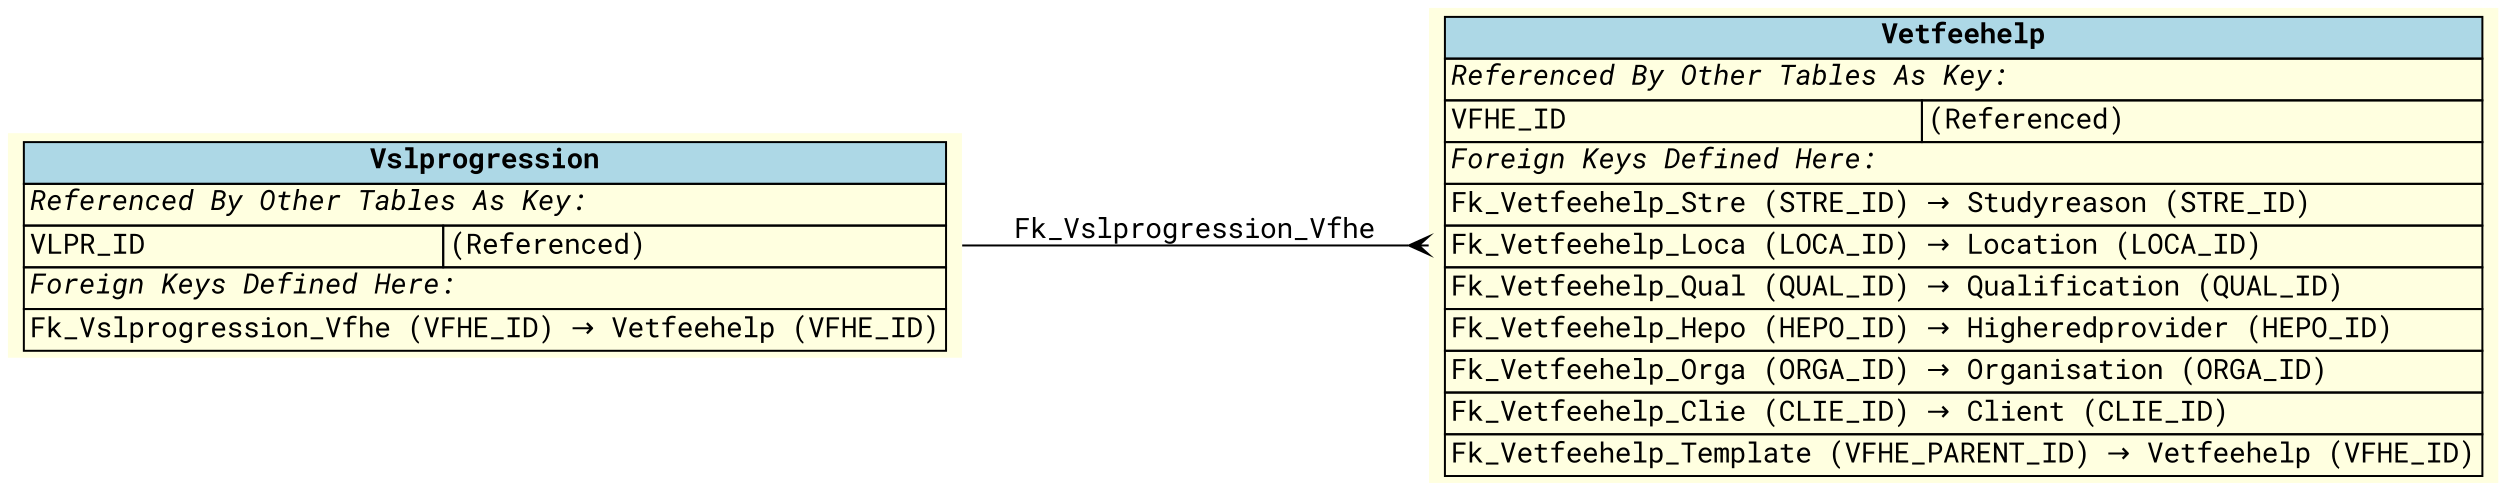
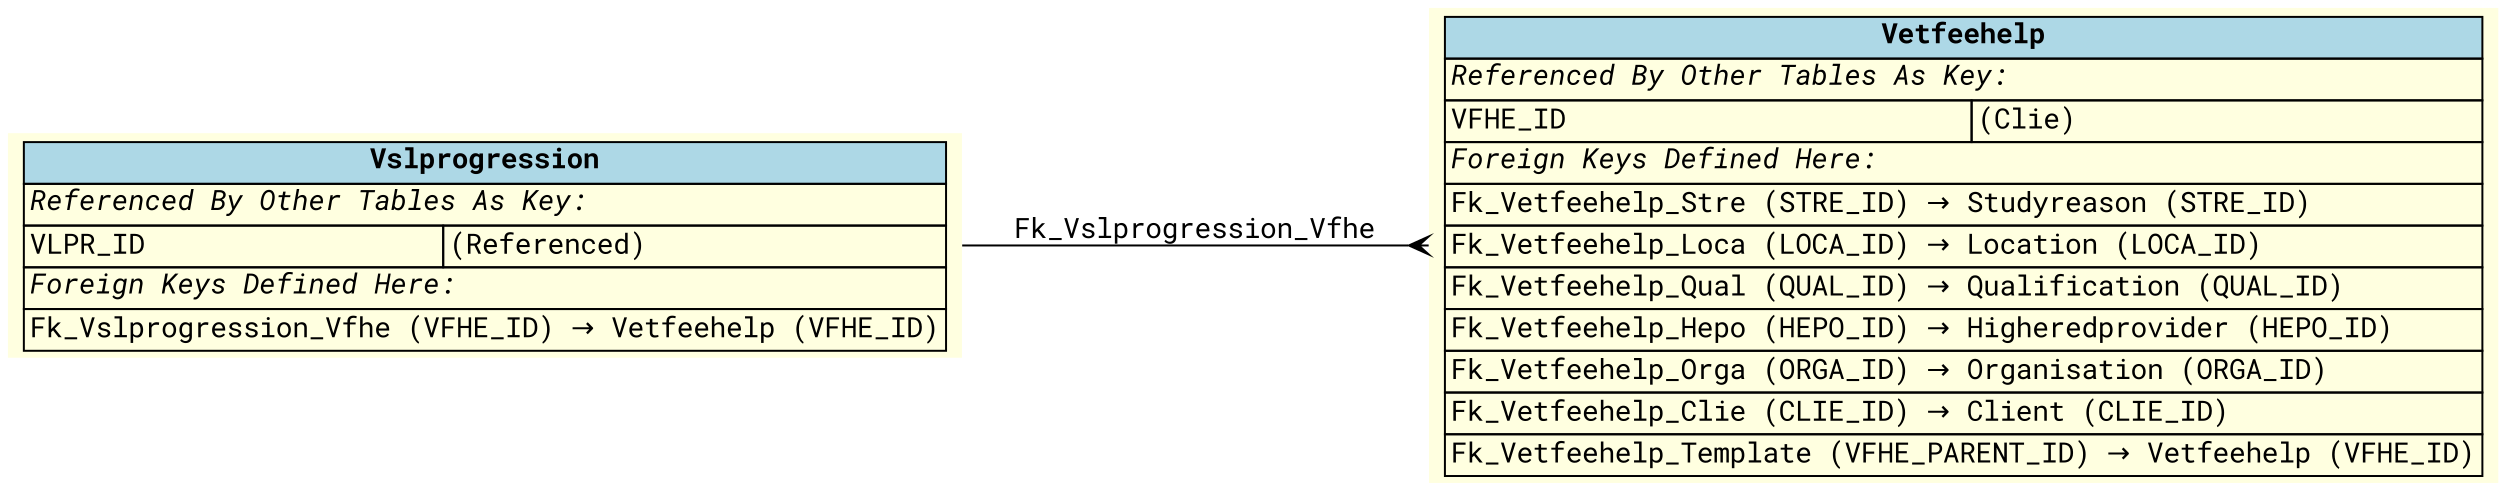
(2027, 120) -> (2027, 120)
